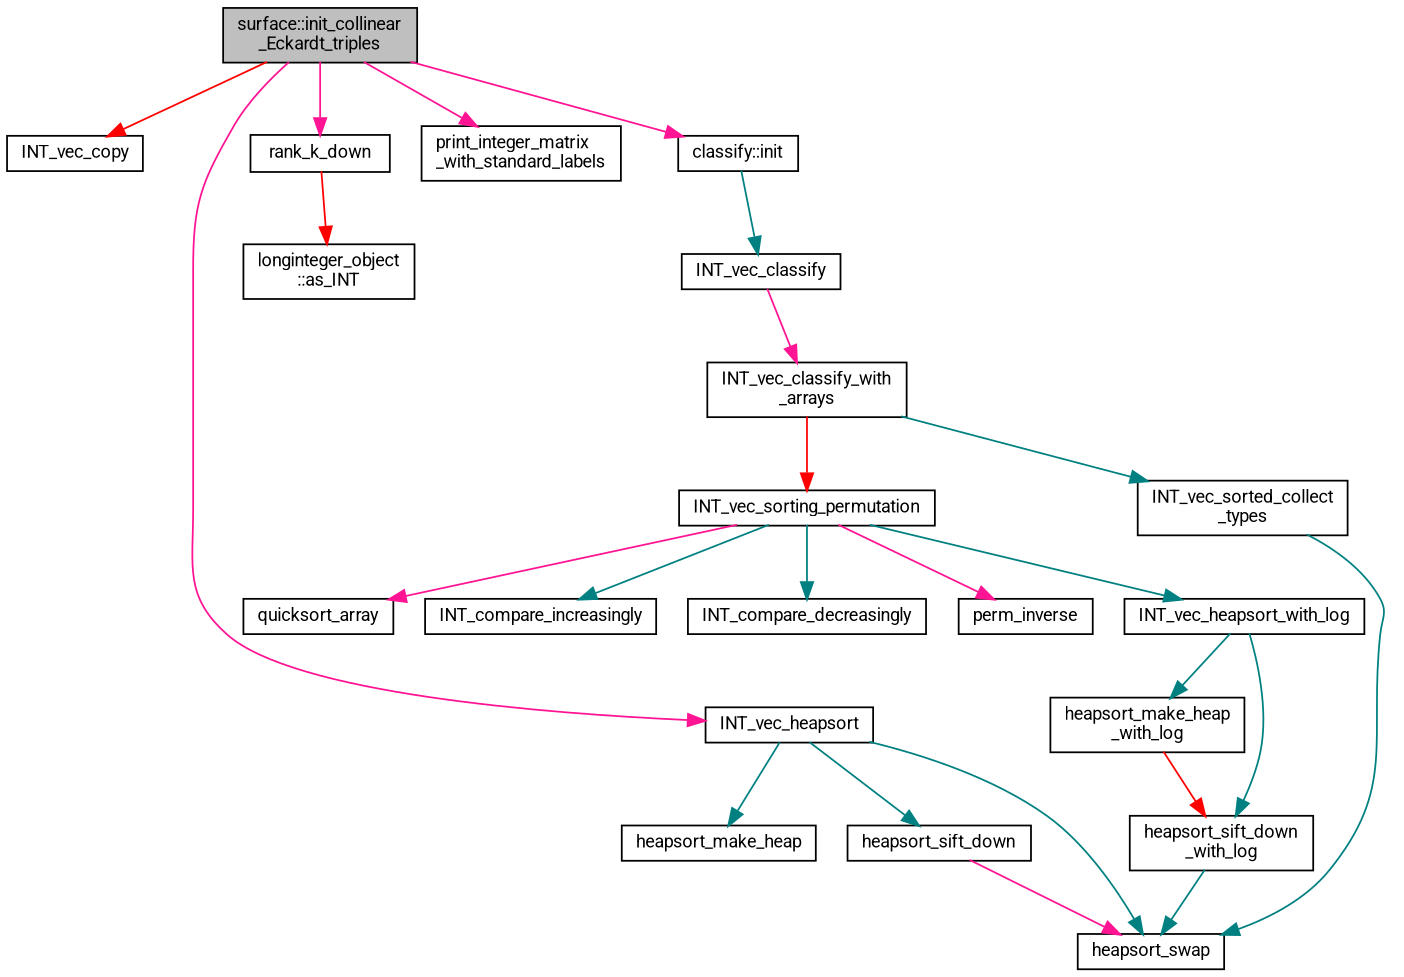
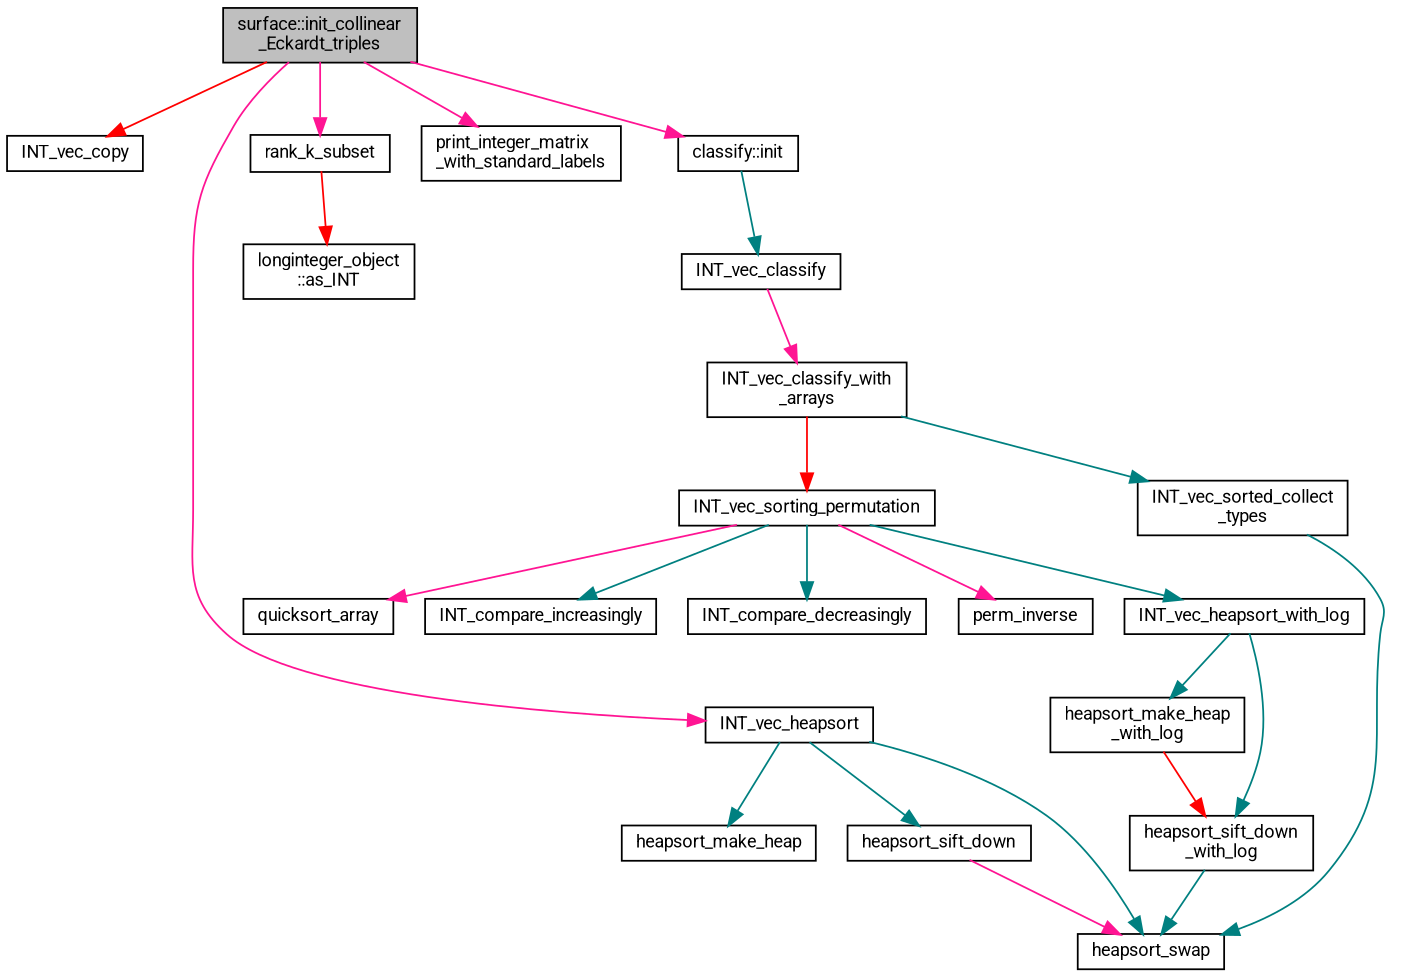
(320, 153) -> (320, 153)
